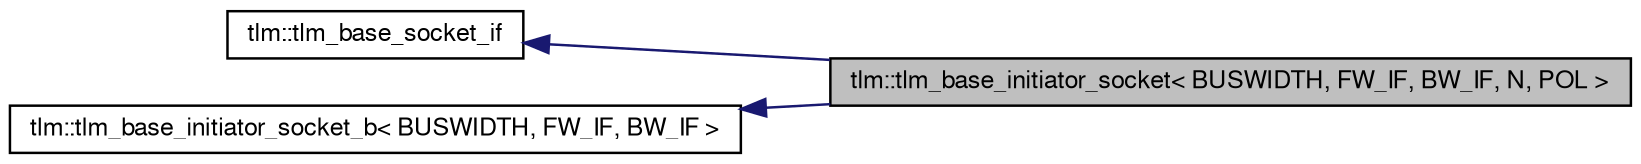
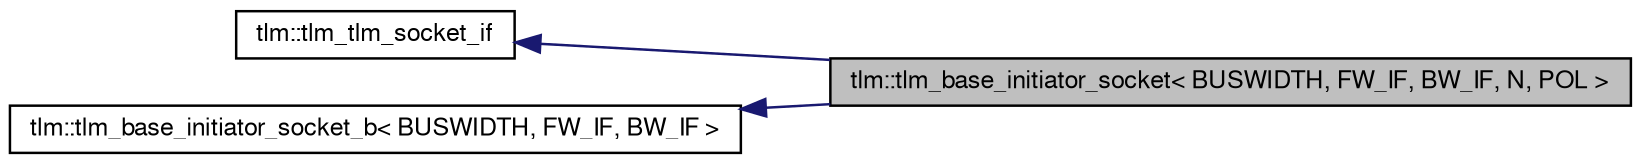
(375, 35) -> (375, 35)
